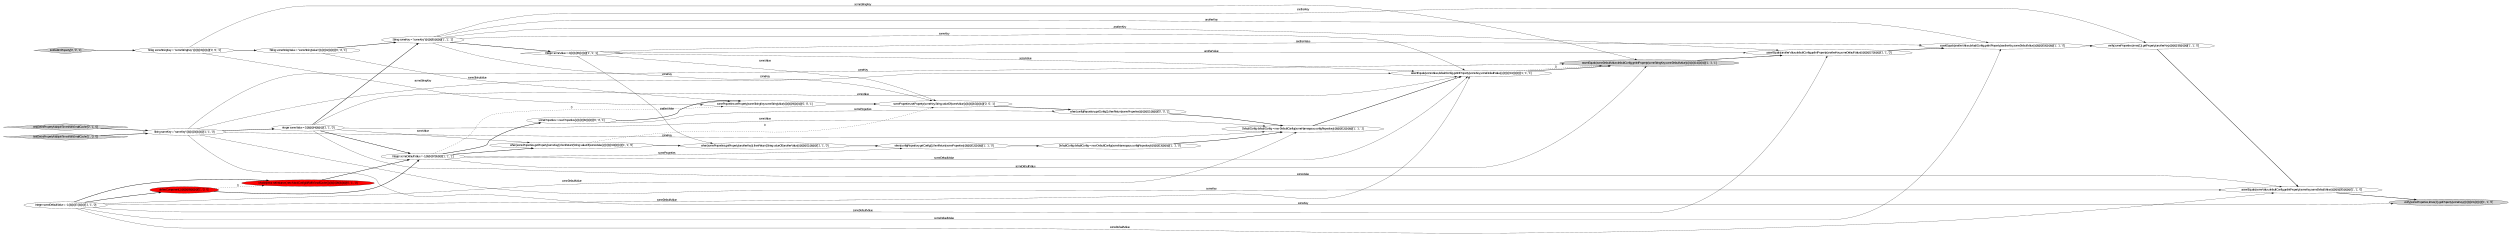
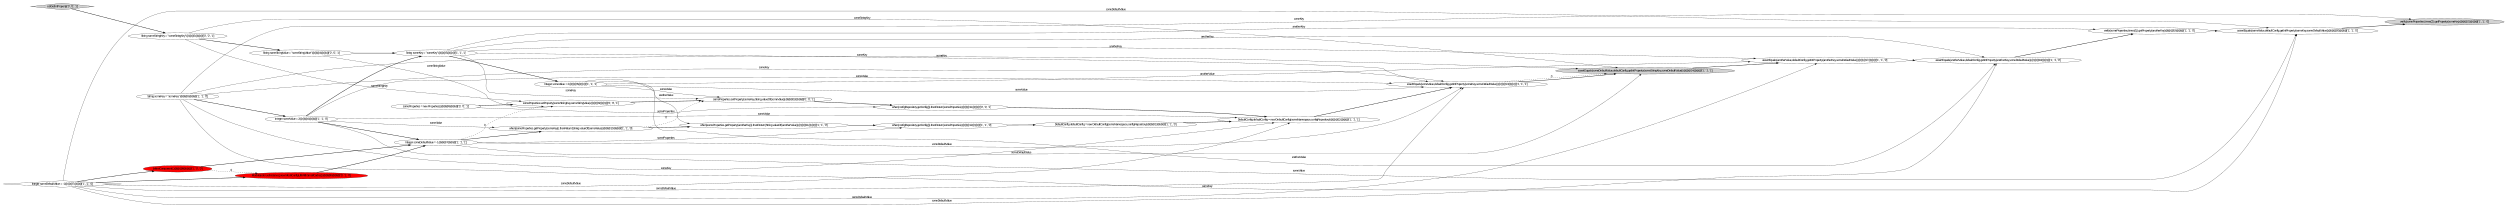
(572, 53) -> (571, 84)
(66, 127) -> none
(66, 137) -> none
(489, 141) -> none
(66, 205) -> (62, 184)
